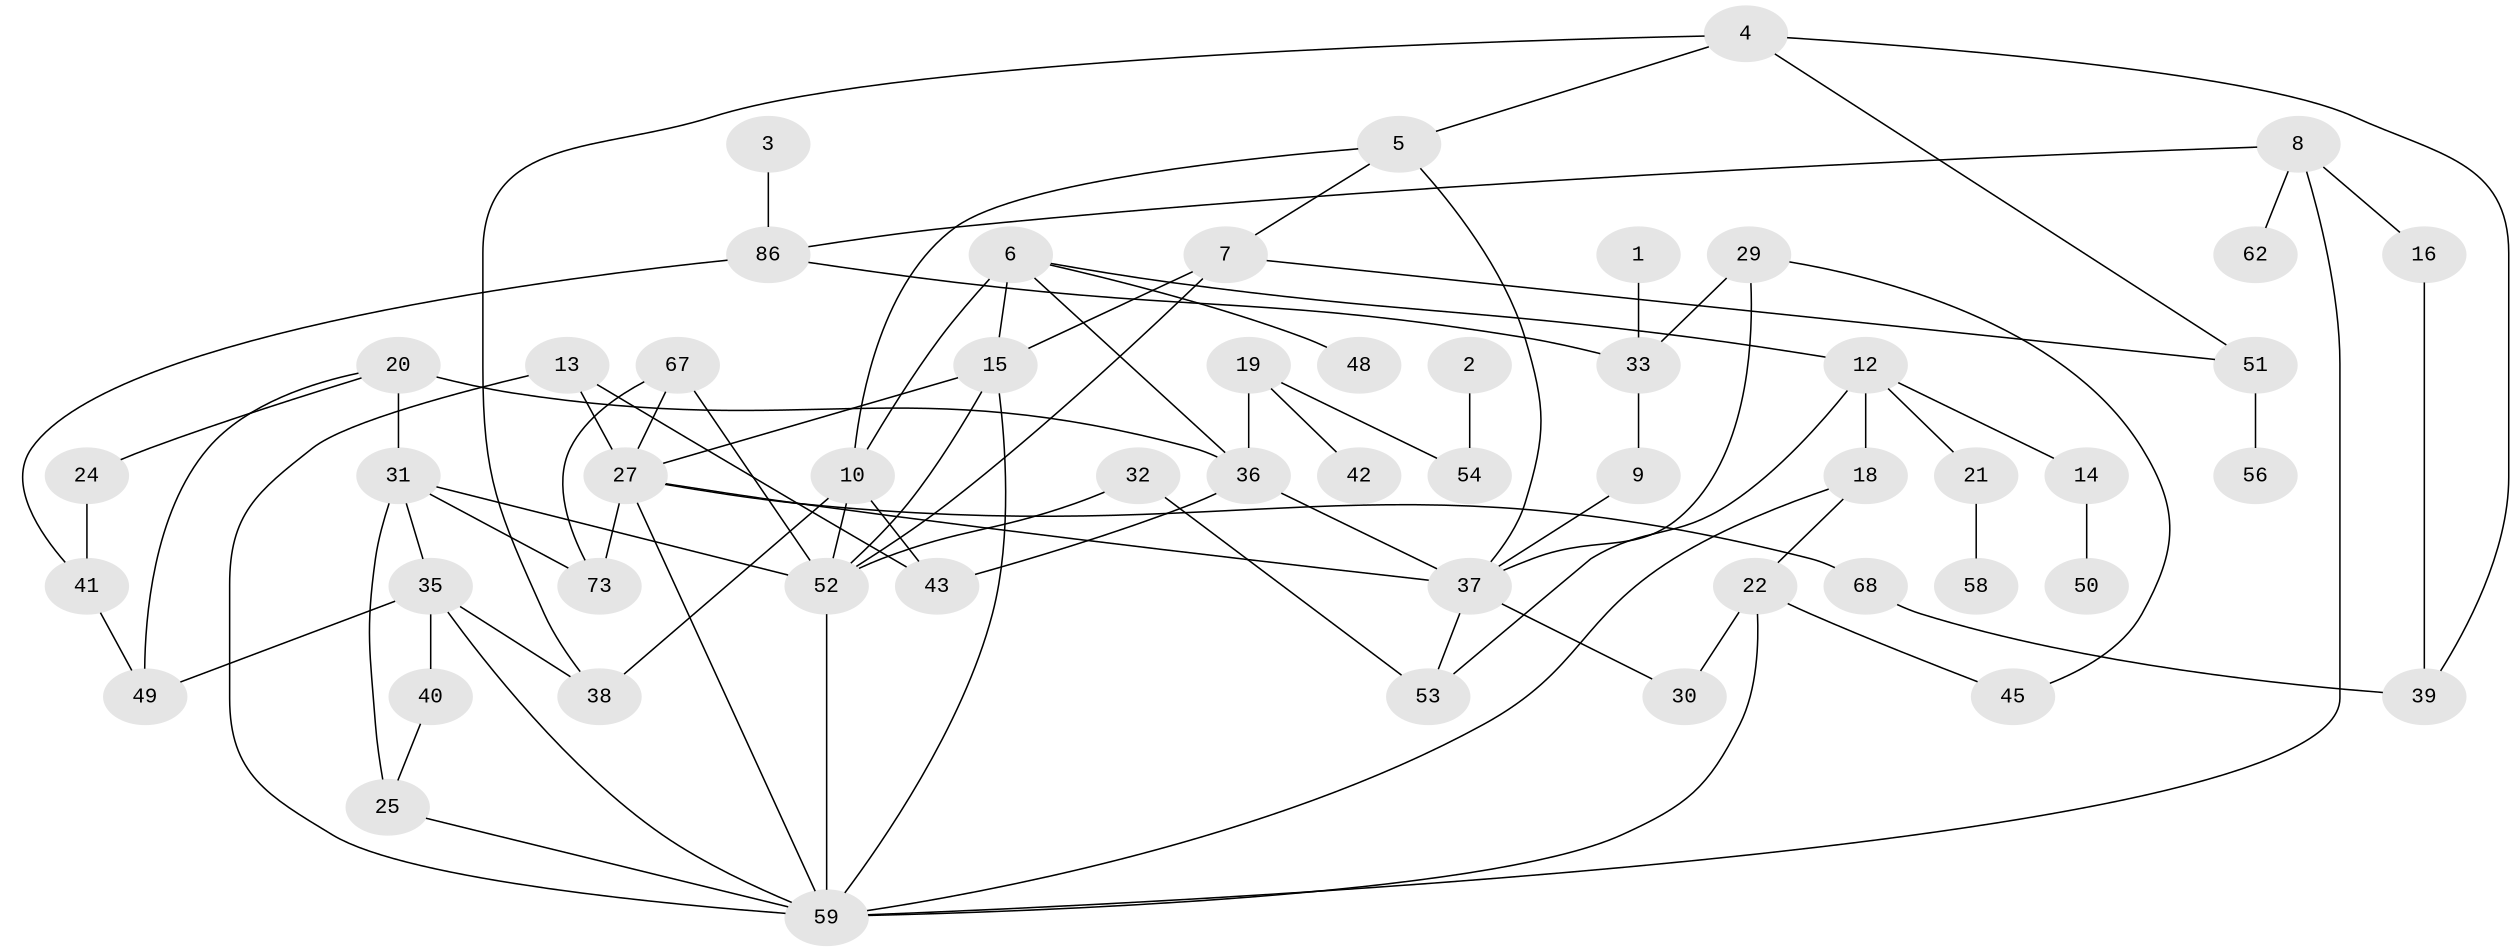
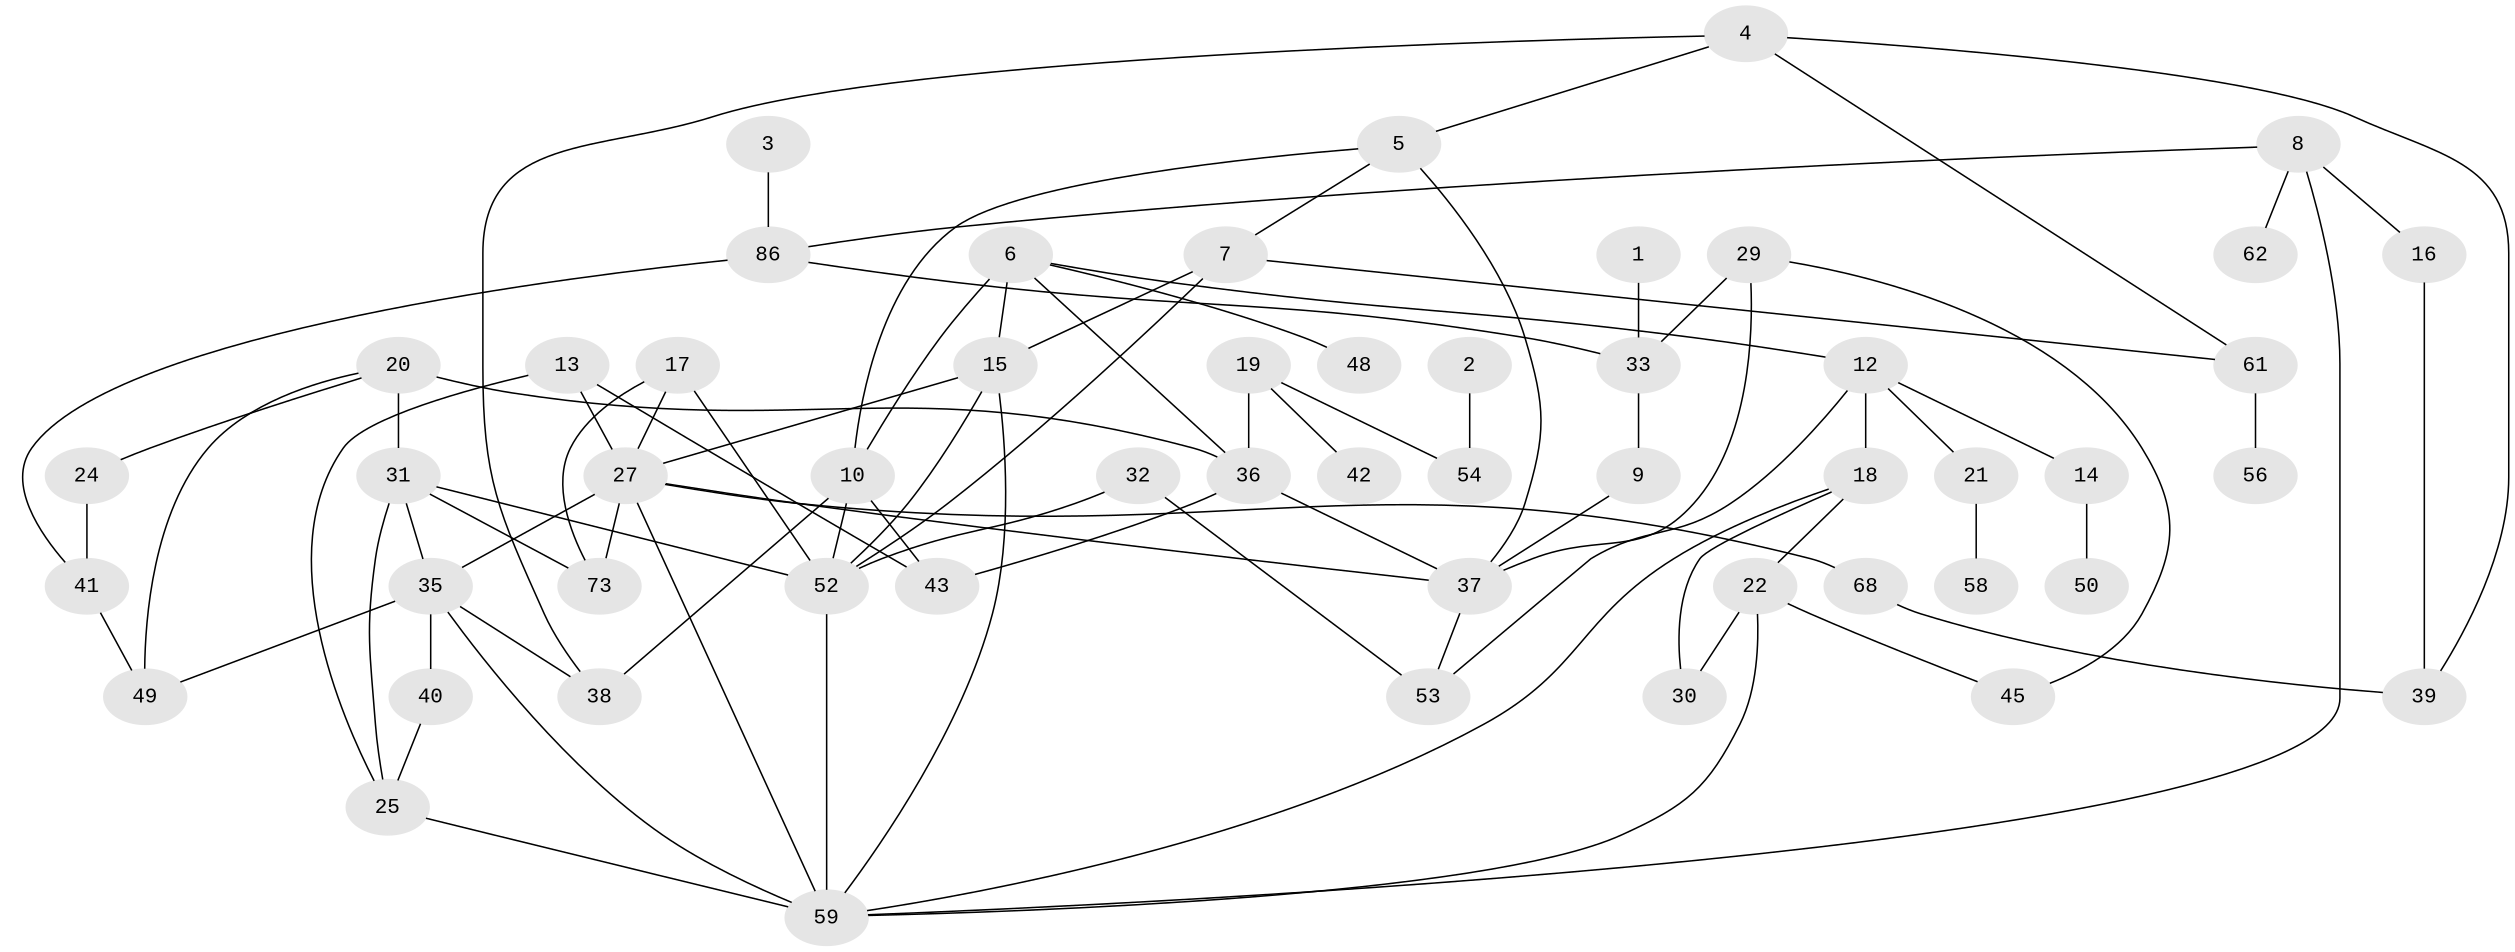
(678, 365) -> (678, 365)
(2256, 365) -> (2256, 365)
none -> (528, 531)
(1570, 638) -> (1713, 549)
(244, 763) -> (317, 517)
